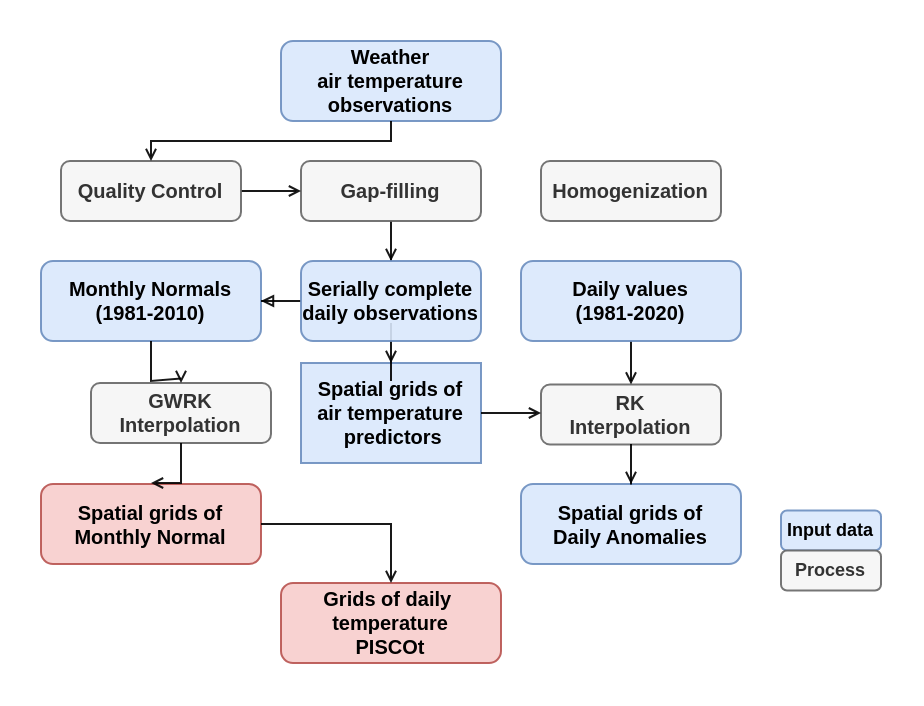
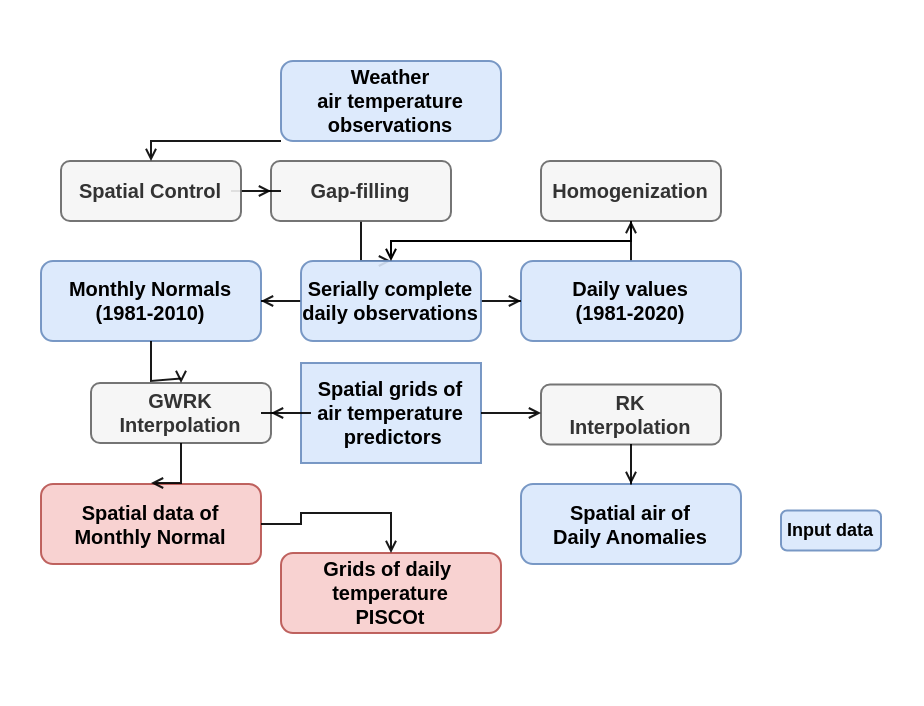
(391, 81) -> (391, 101)
(151, 191) -> (151, 191)
(391, 191) -> (361, 191)
none -> (511, 241)
(274, 301) -> (273, 301)
(631, 366) -> (631, 261)
(391, 381) -> (504, 301)
none -> (283, 413)
(151, 525) -> (151, 525)
(631, 525) -> (631, 525)
(831, 571) -> none
(391, 623) -> (391, 593)
